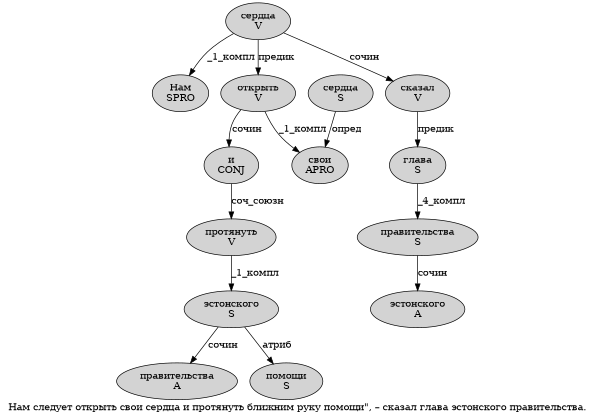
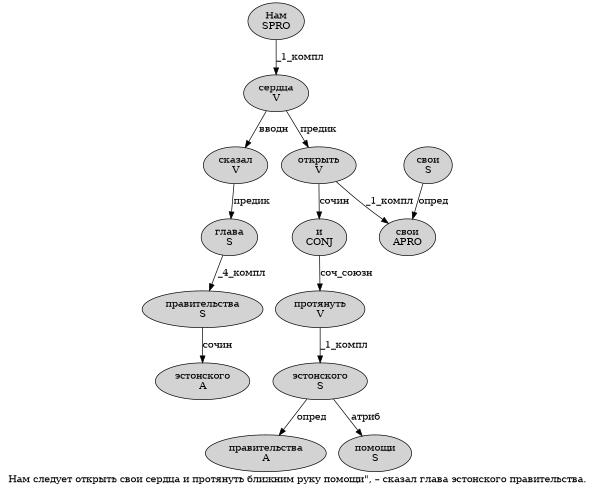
(211, 49) -> (276, 54)
(364, 57) -> (274, 129)
(341, 93) -> (428, 165)
(223, 345) -> (312, 417)
